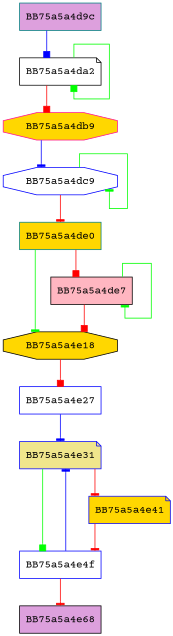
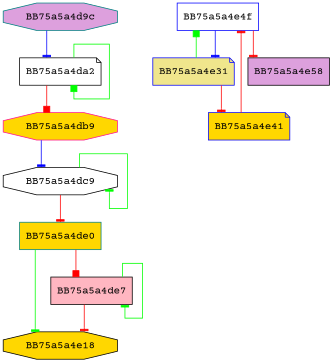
(60, 17) -> (60, 17)
(47, 40) -> (47, 42)
(60, 181) -> (60, 181)
(84, 314) -> (84, 316)
(60, 400) -> none
(60, 620) -> (289, 72)
